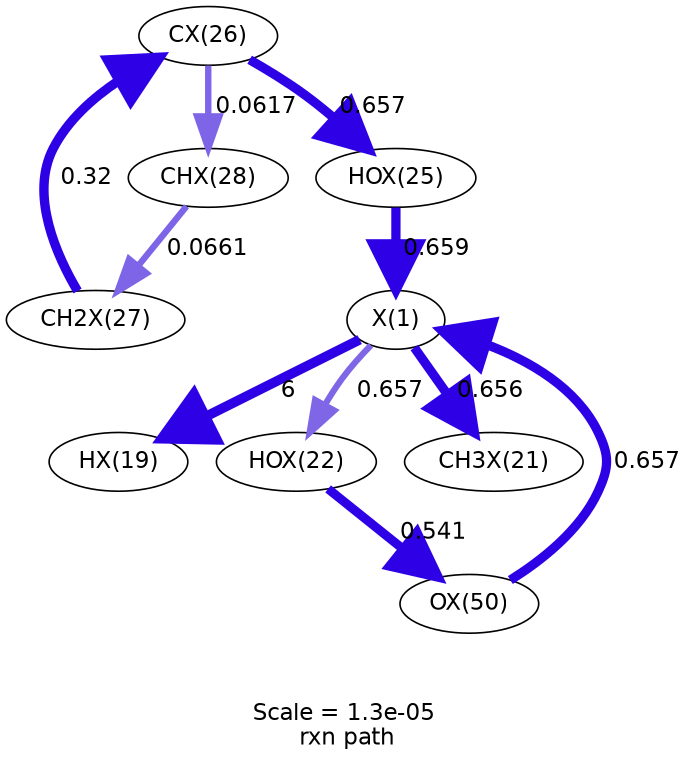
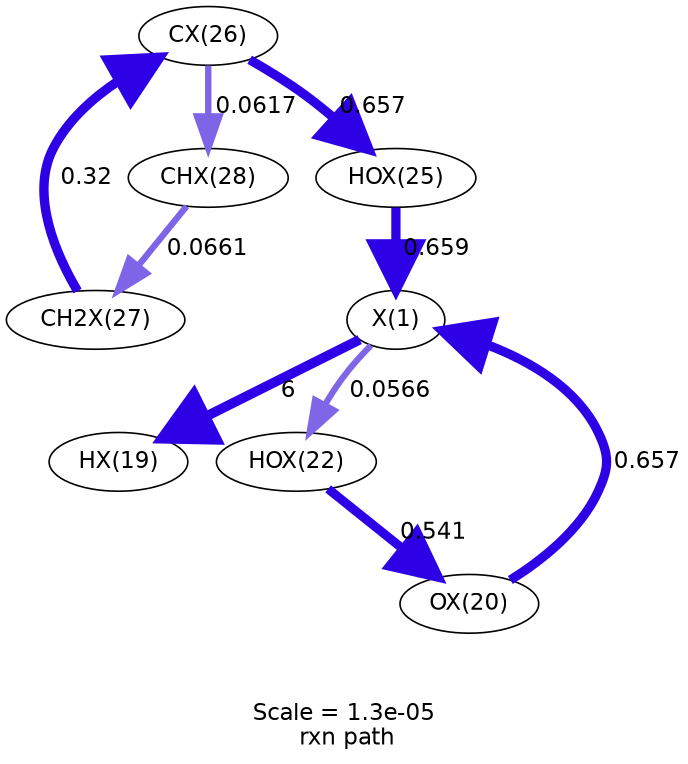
(387, 391) -> (387, 391)
(494, 462) -> none
(469, 604) -> (469, 604)
